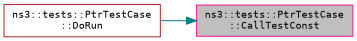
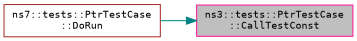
(82, 21) -> (82, 21)
